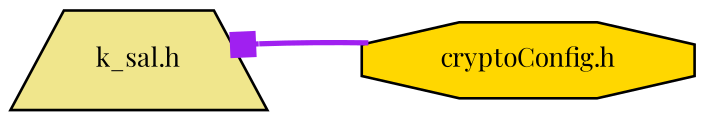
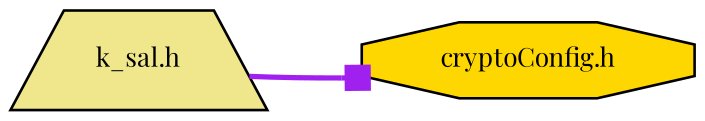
(314, 43) -> (296, 78)
